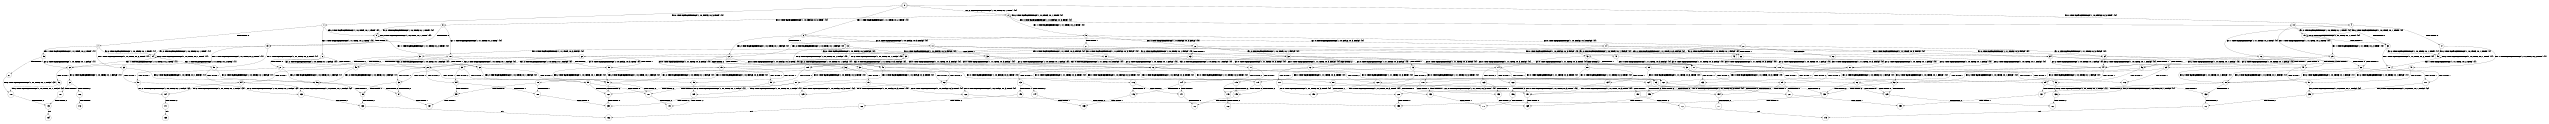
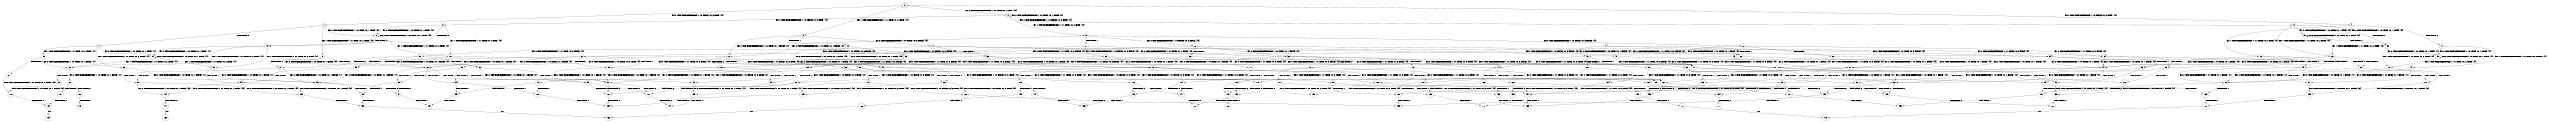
(1204, 40) -> none
